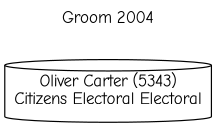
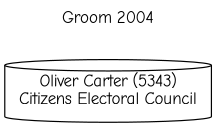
(108, 91) -> (108, 91)
